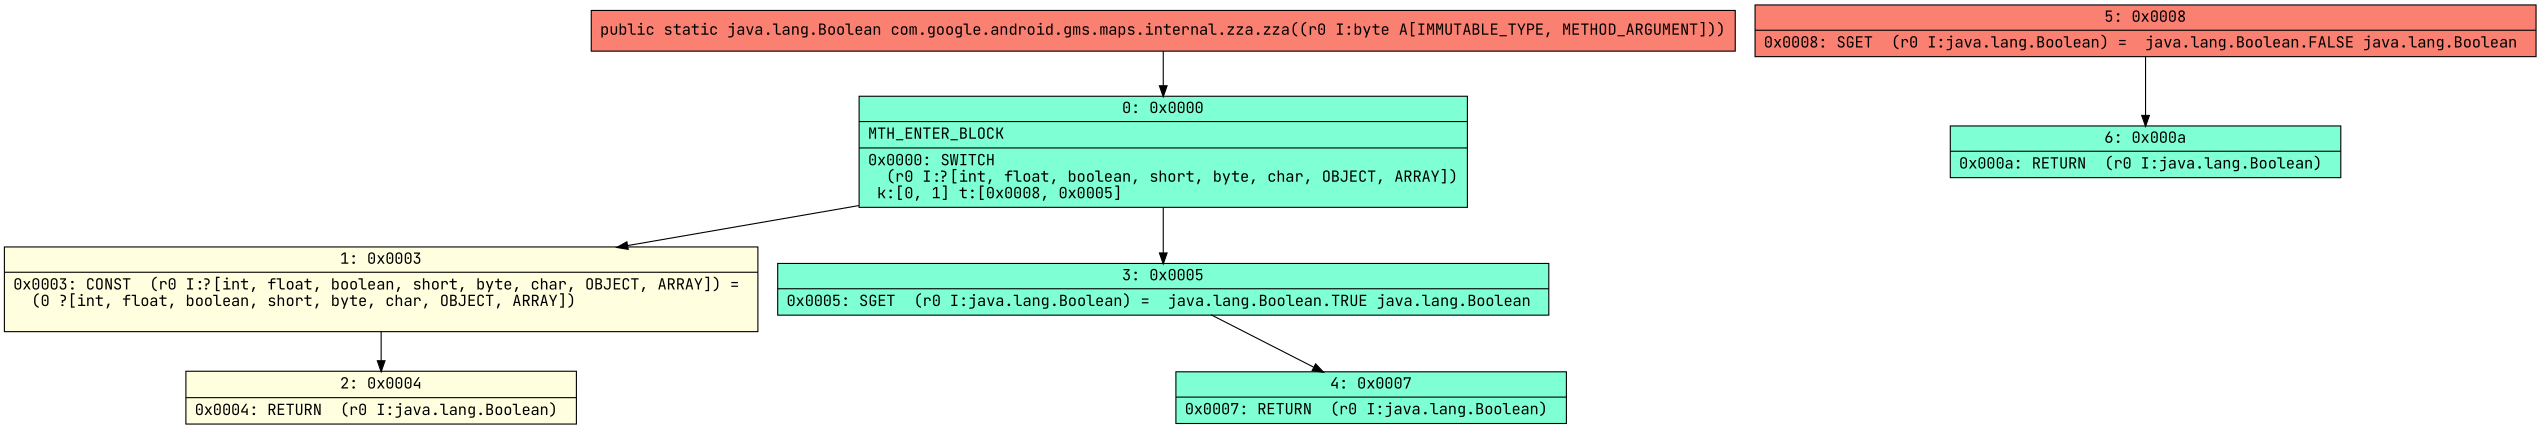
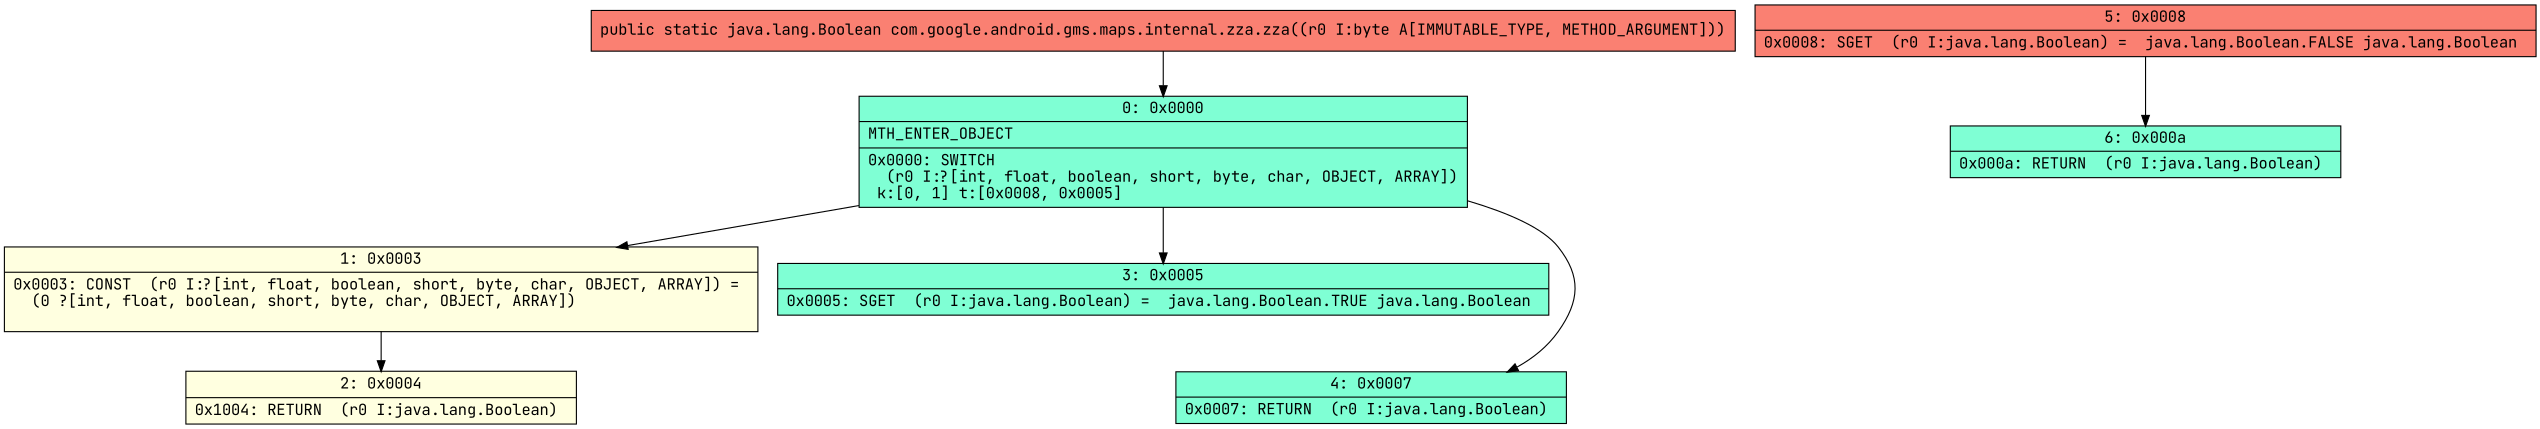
(936, 134) -> (941, 134)
(1262, 341) -> (1570, 266)
(381, 410) -> (381, 410)
